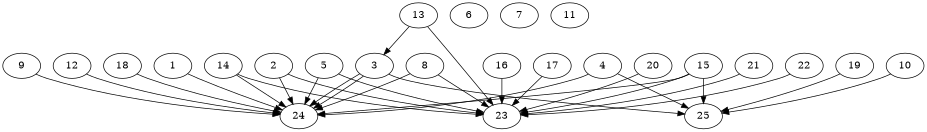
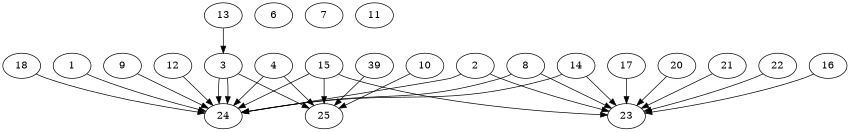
(458, 63) -> none
(324, 66) -> none
(855, 66) -> (374, 66)
